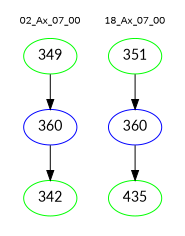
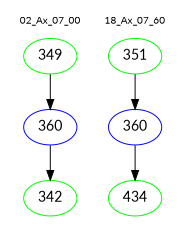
(135, 21) -> (135, 21)
(135, 198) -> (135, 198)
